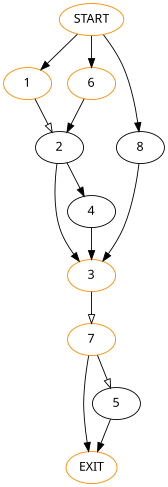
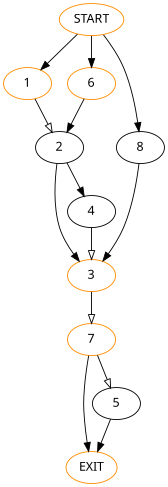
(92, 239) -> (92, 239)
